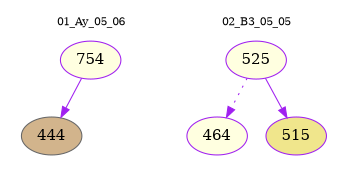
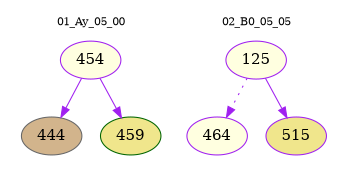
(91, 23) -> (91, 23)
(257, 23) -> (257, 23)
(91, 60) -> (91, 60)
(256, 60) -> (256, 60)
none -> (131, 136)
